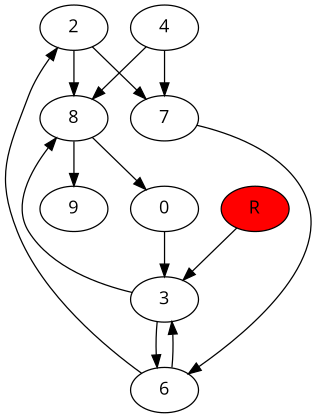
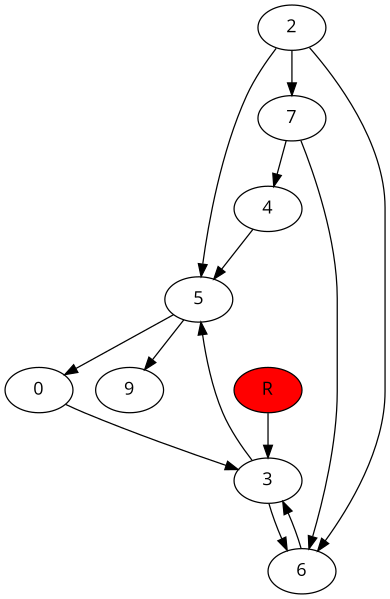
(165, 67) -> (282, 157)
(74, 118) -> (199, 299)
(19, 235) -> (385, 291)
